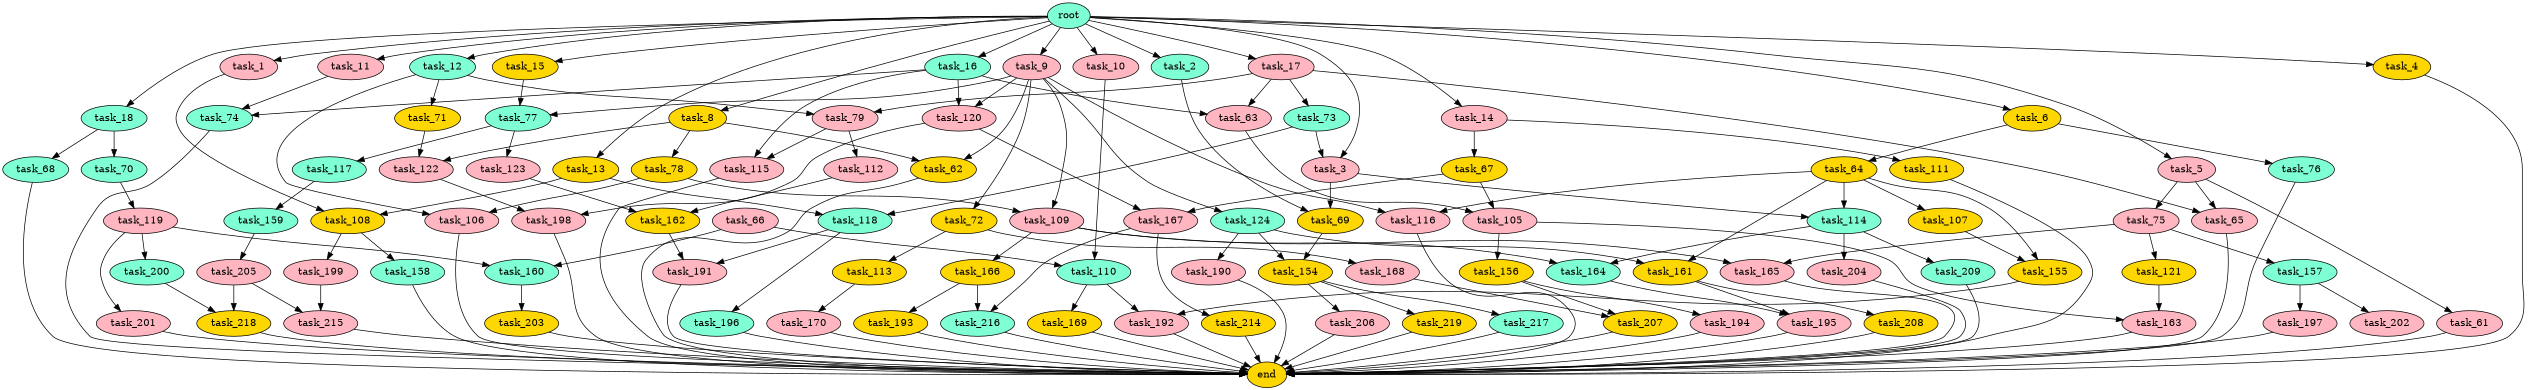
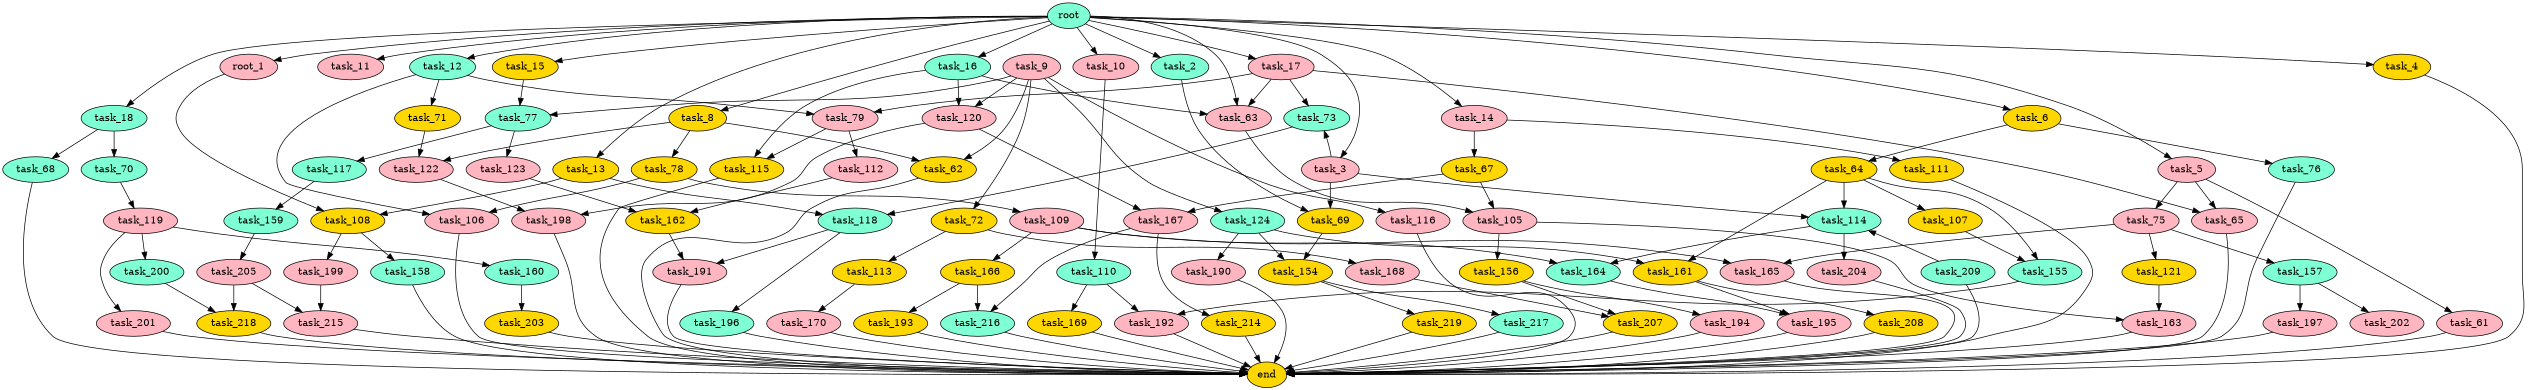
(1053, 38) -> (1180, 33)
(249, 67) -> (249, 67)
(220, 118) -> none
(1067, 138) -> none
(1318, 141) -> (1329, 147)
(747, 170) -> (747, 170)
(1628, 185) -> none
(745, 221) -> none
(1887, 243) -> (1912, 249)
(2045, 272) -> (2045, 272)
(1352, 323) -> none
